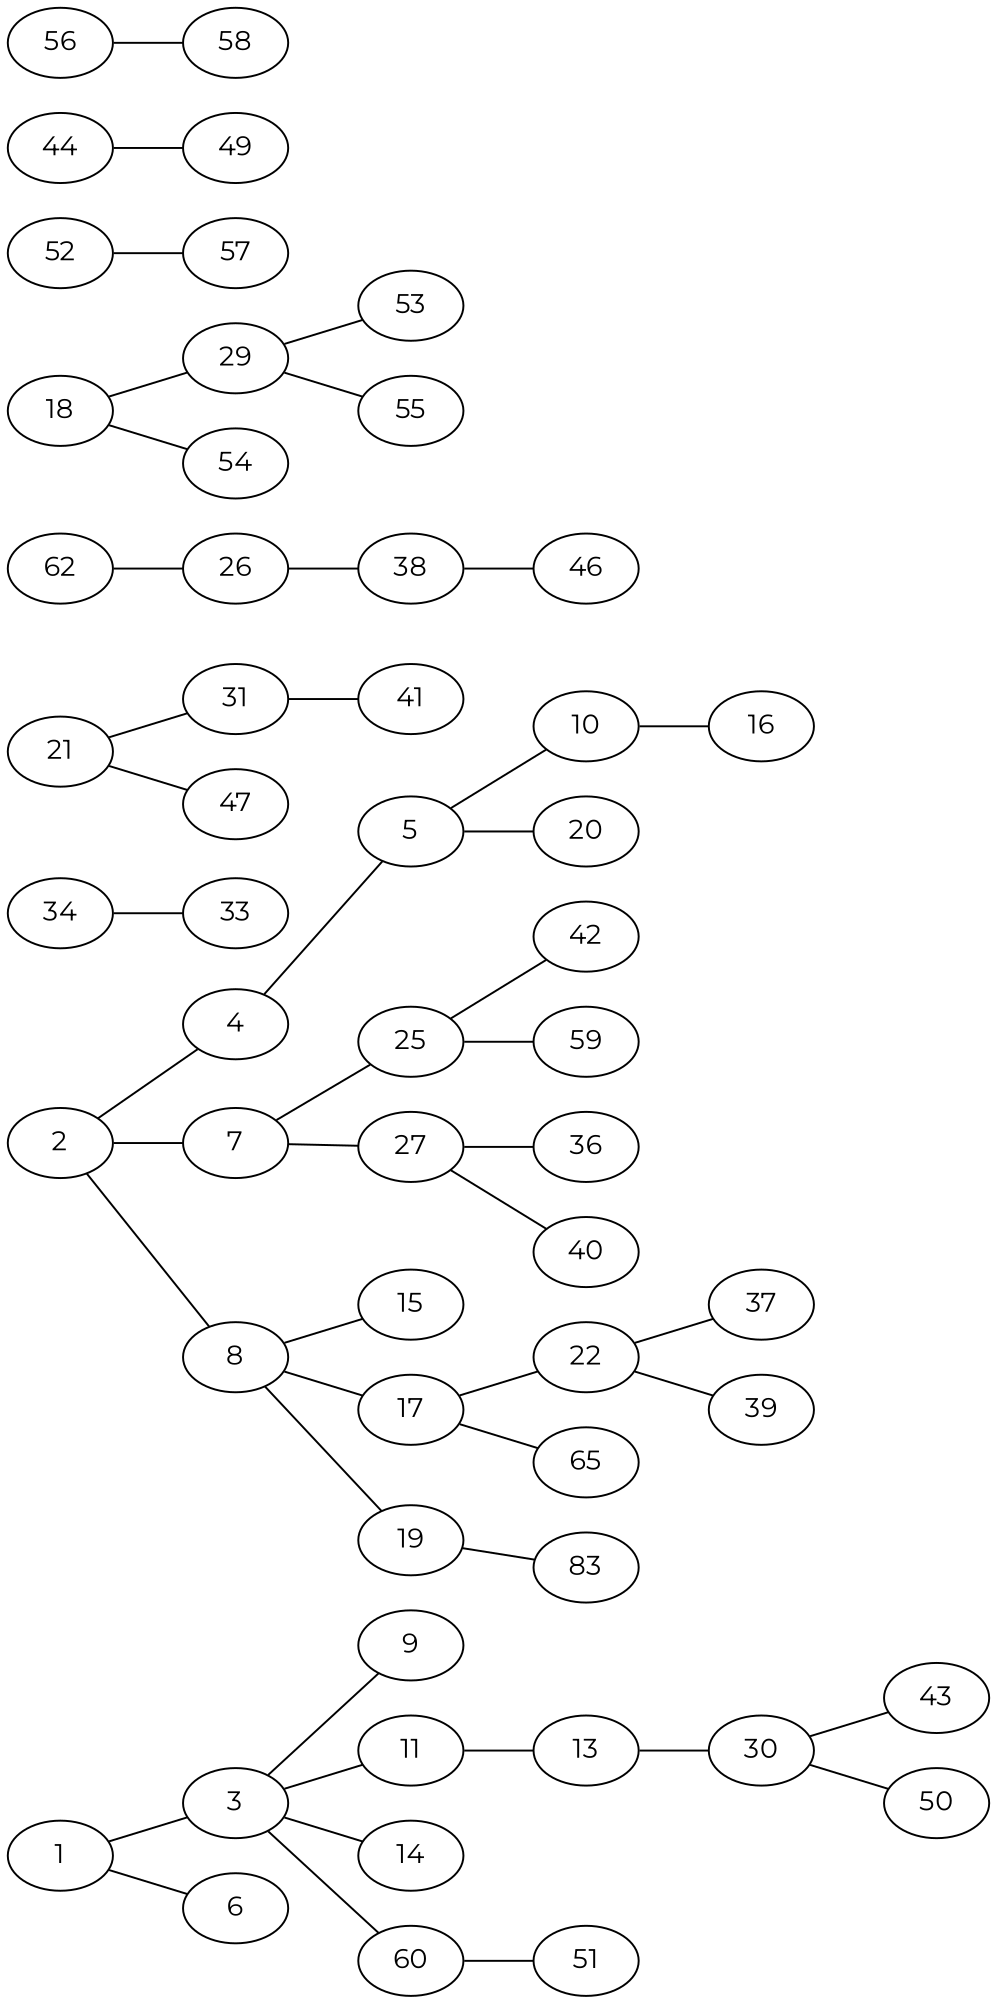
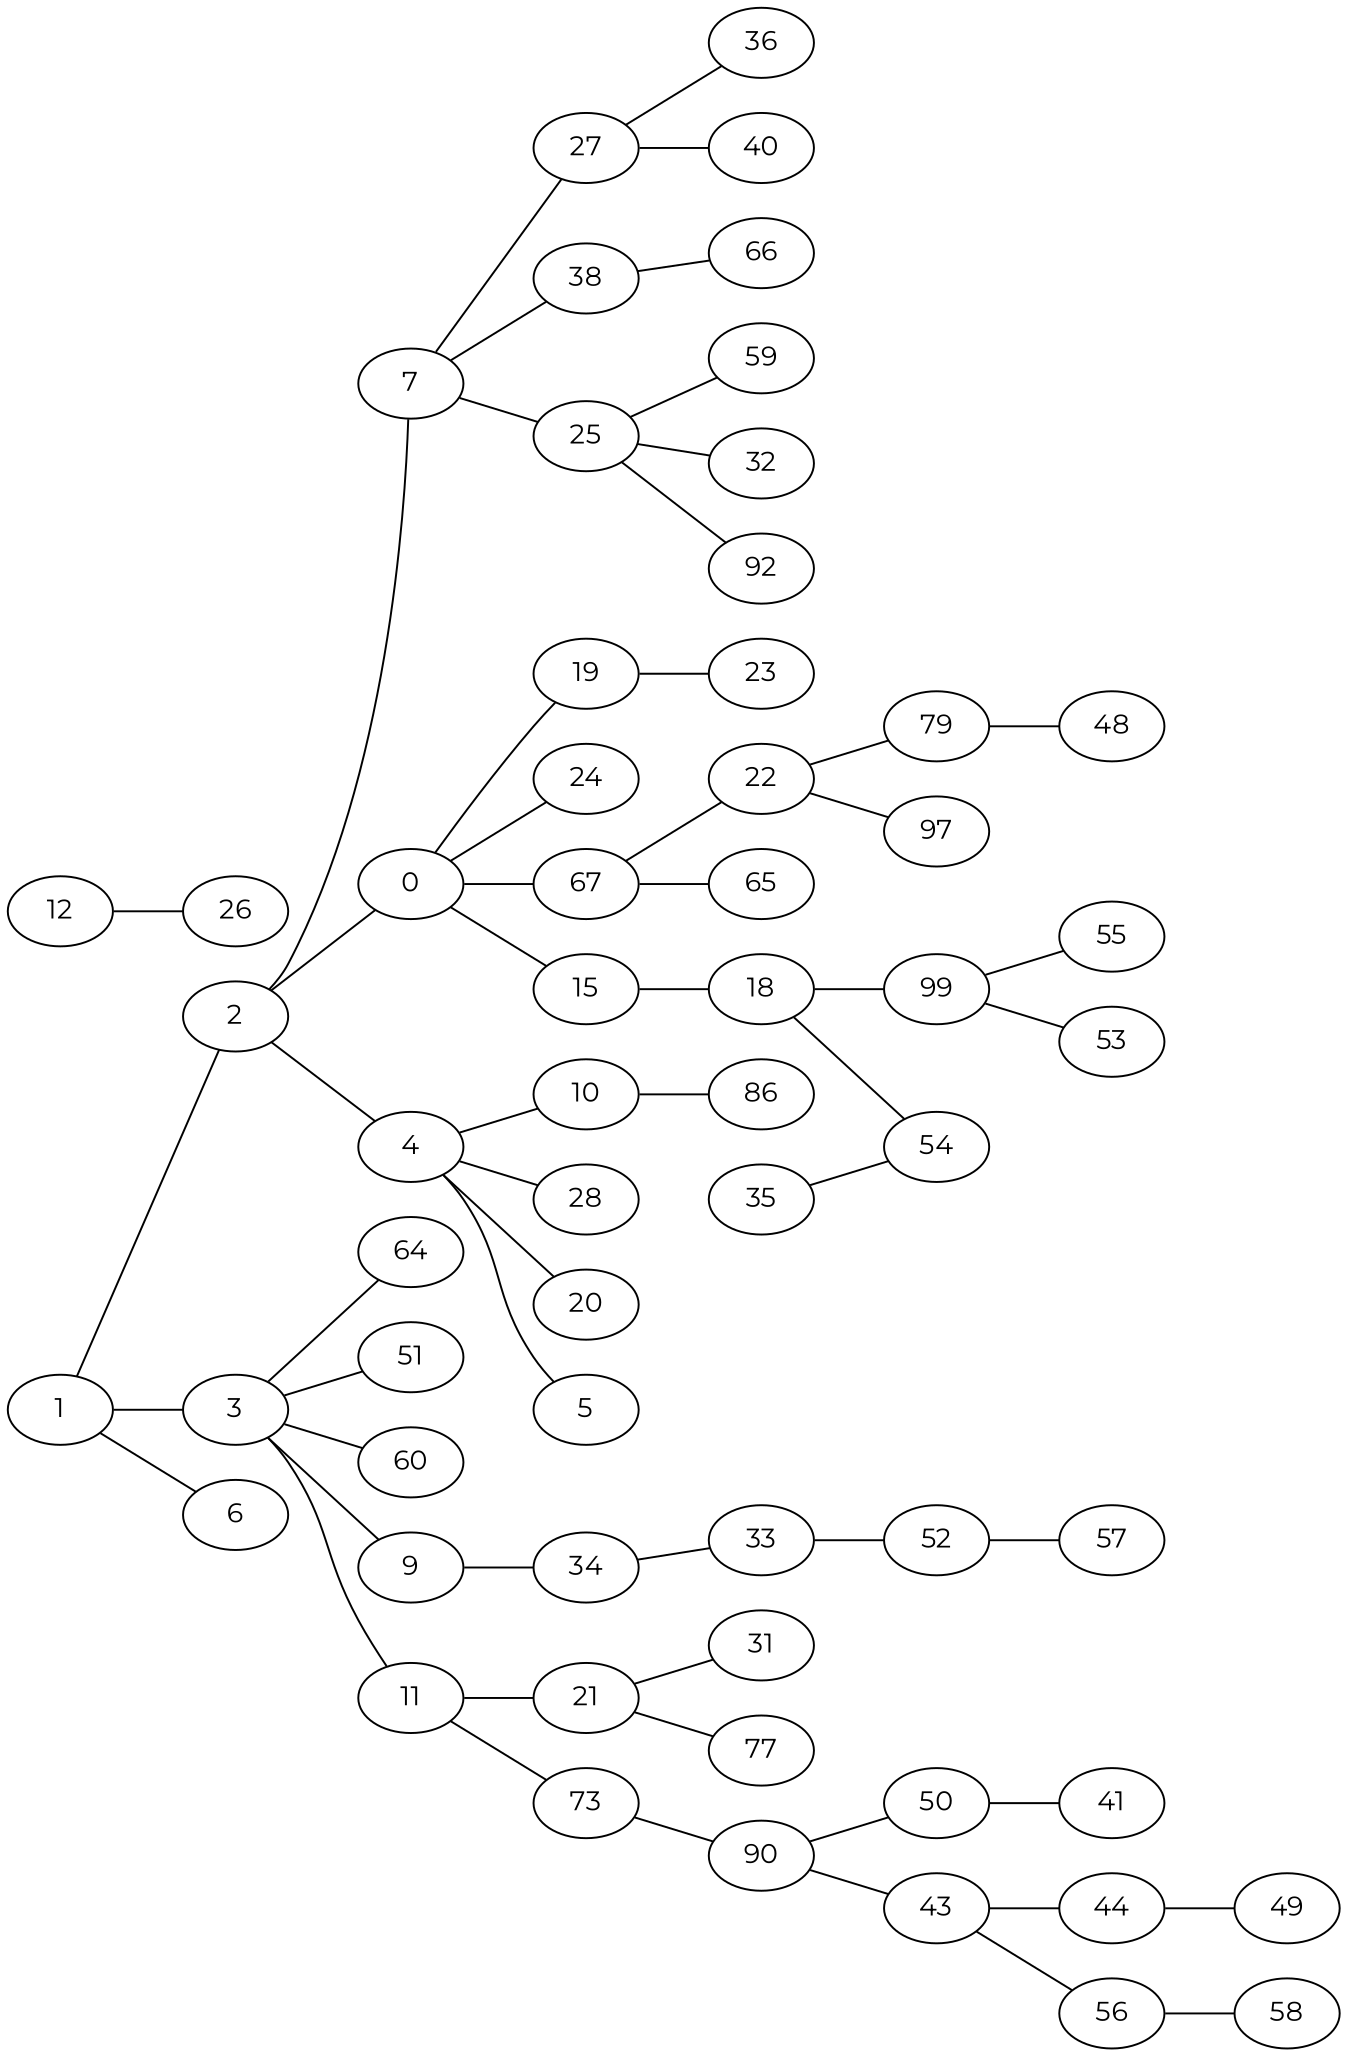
(236, 358) -> (937, 989)
none -> (761, 463)
(60, 569) -> (60, 911)
(324, 569) -> (499, 331)
(586, 569) -> (761, 253)
(324, 699) -> (1025, 1803)
(761, 726) -> (761, 1094)
none -> (1112, 726)
(499, 779) -> (499, 1121)
none -> (586, 779)
(236, 804) -> (761, 1751)
(499, 831) -> (499, 1226)
(586, 937) -> (761, 569)
none -> (674, 989)
none -> (586, 1199)
none -> (761, 1199)
none -> (148, 1213)
(761, 1305) -> (937, 831)
(236, 1357) -> (411, 884)
(411, 1410) -> (586, 884)
(761, 1410) -> (937, 726)
none -> (849, 1540)
none -> (499, 1568)
(586, 1568) -> (761, 674)
none -> (499, 1698)
(586, 1751) -> (586, 1803)
(761, 1751) -> (761, 1856)
(411, 1856) -> (411, 1252)
none -> (1025, 1908)
(499, 1961) -> (324, 1383)
none -> (1024, 1961)
